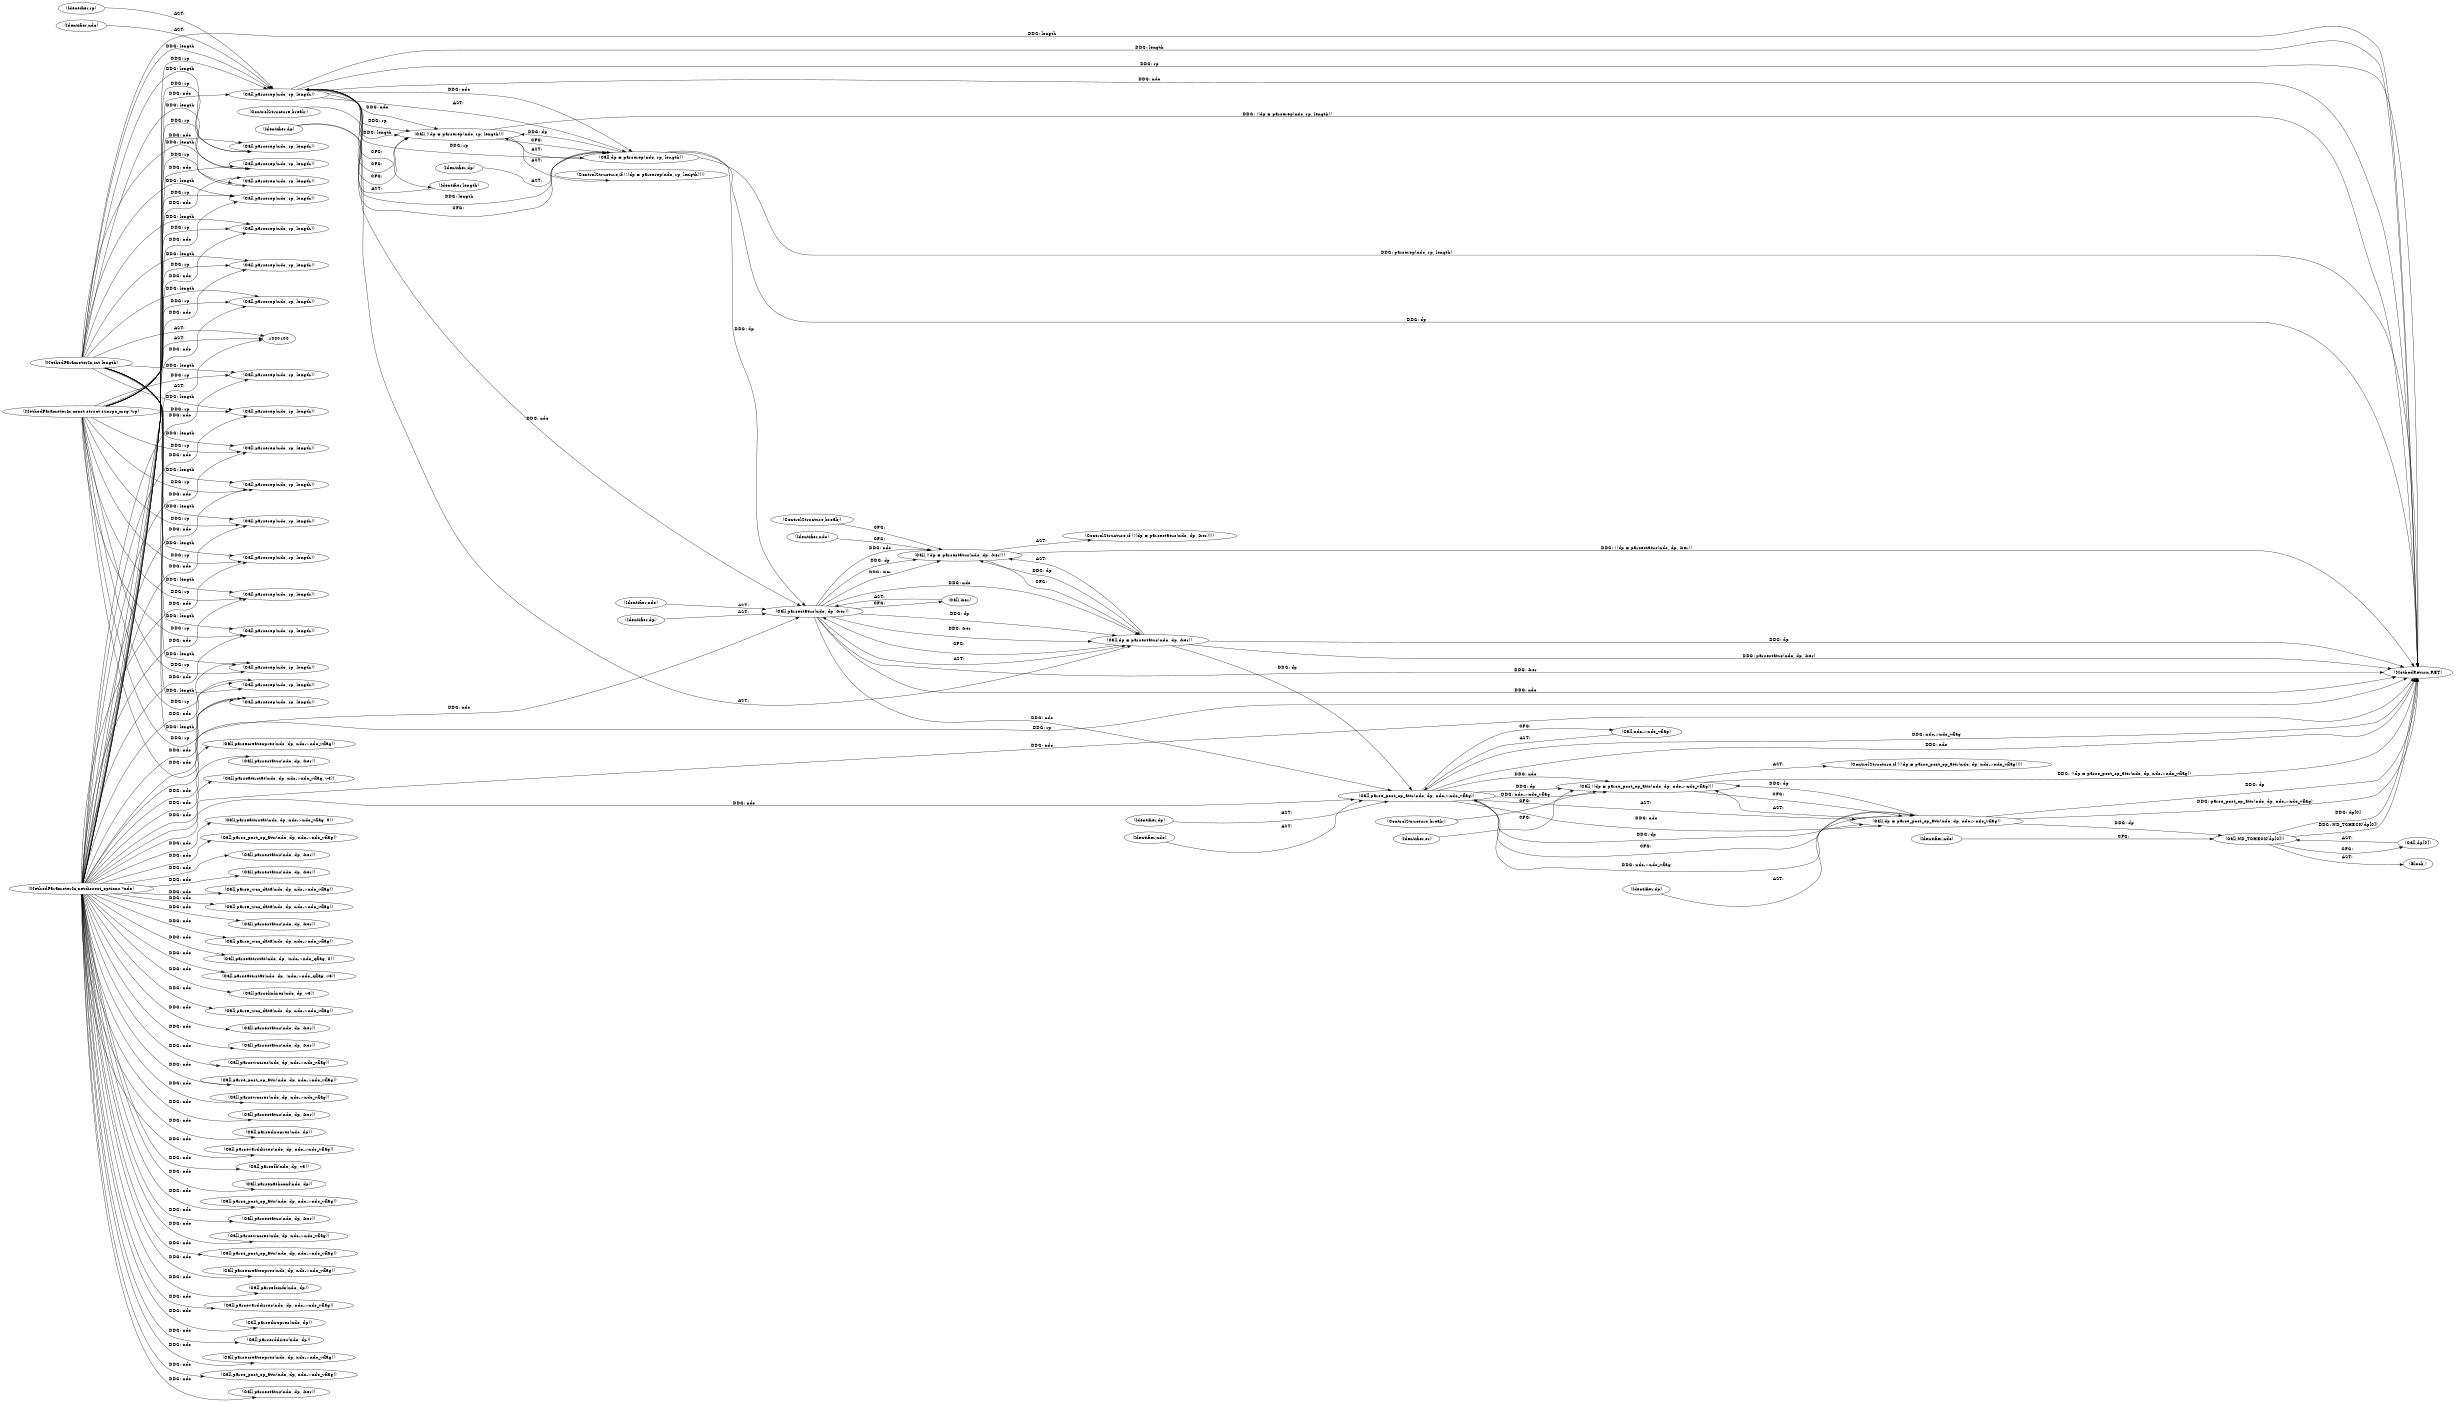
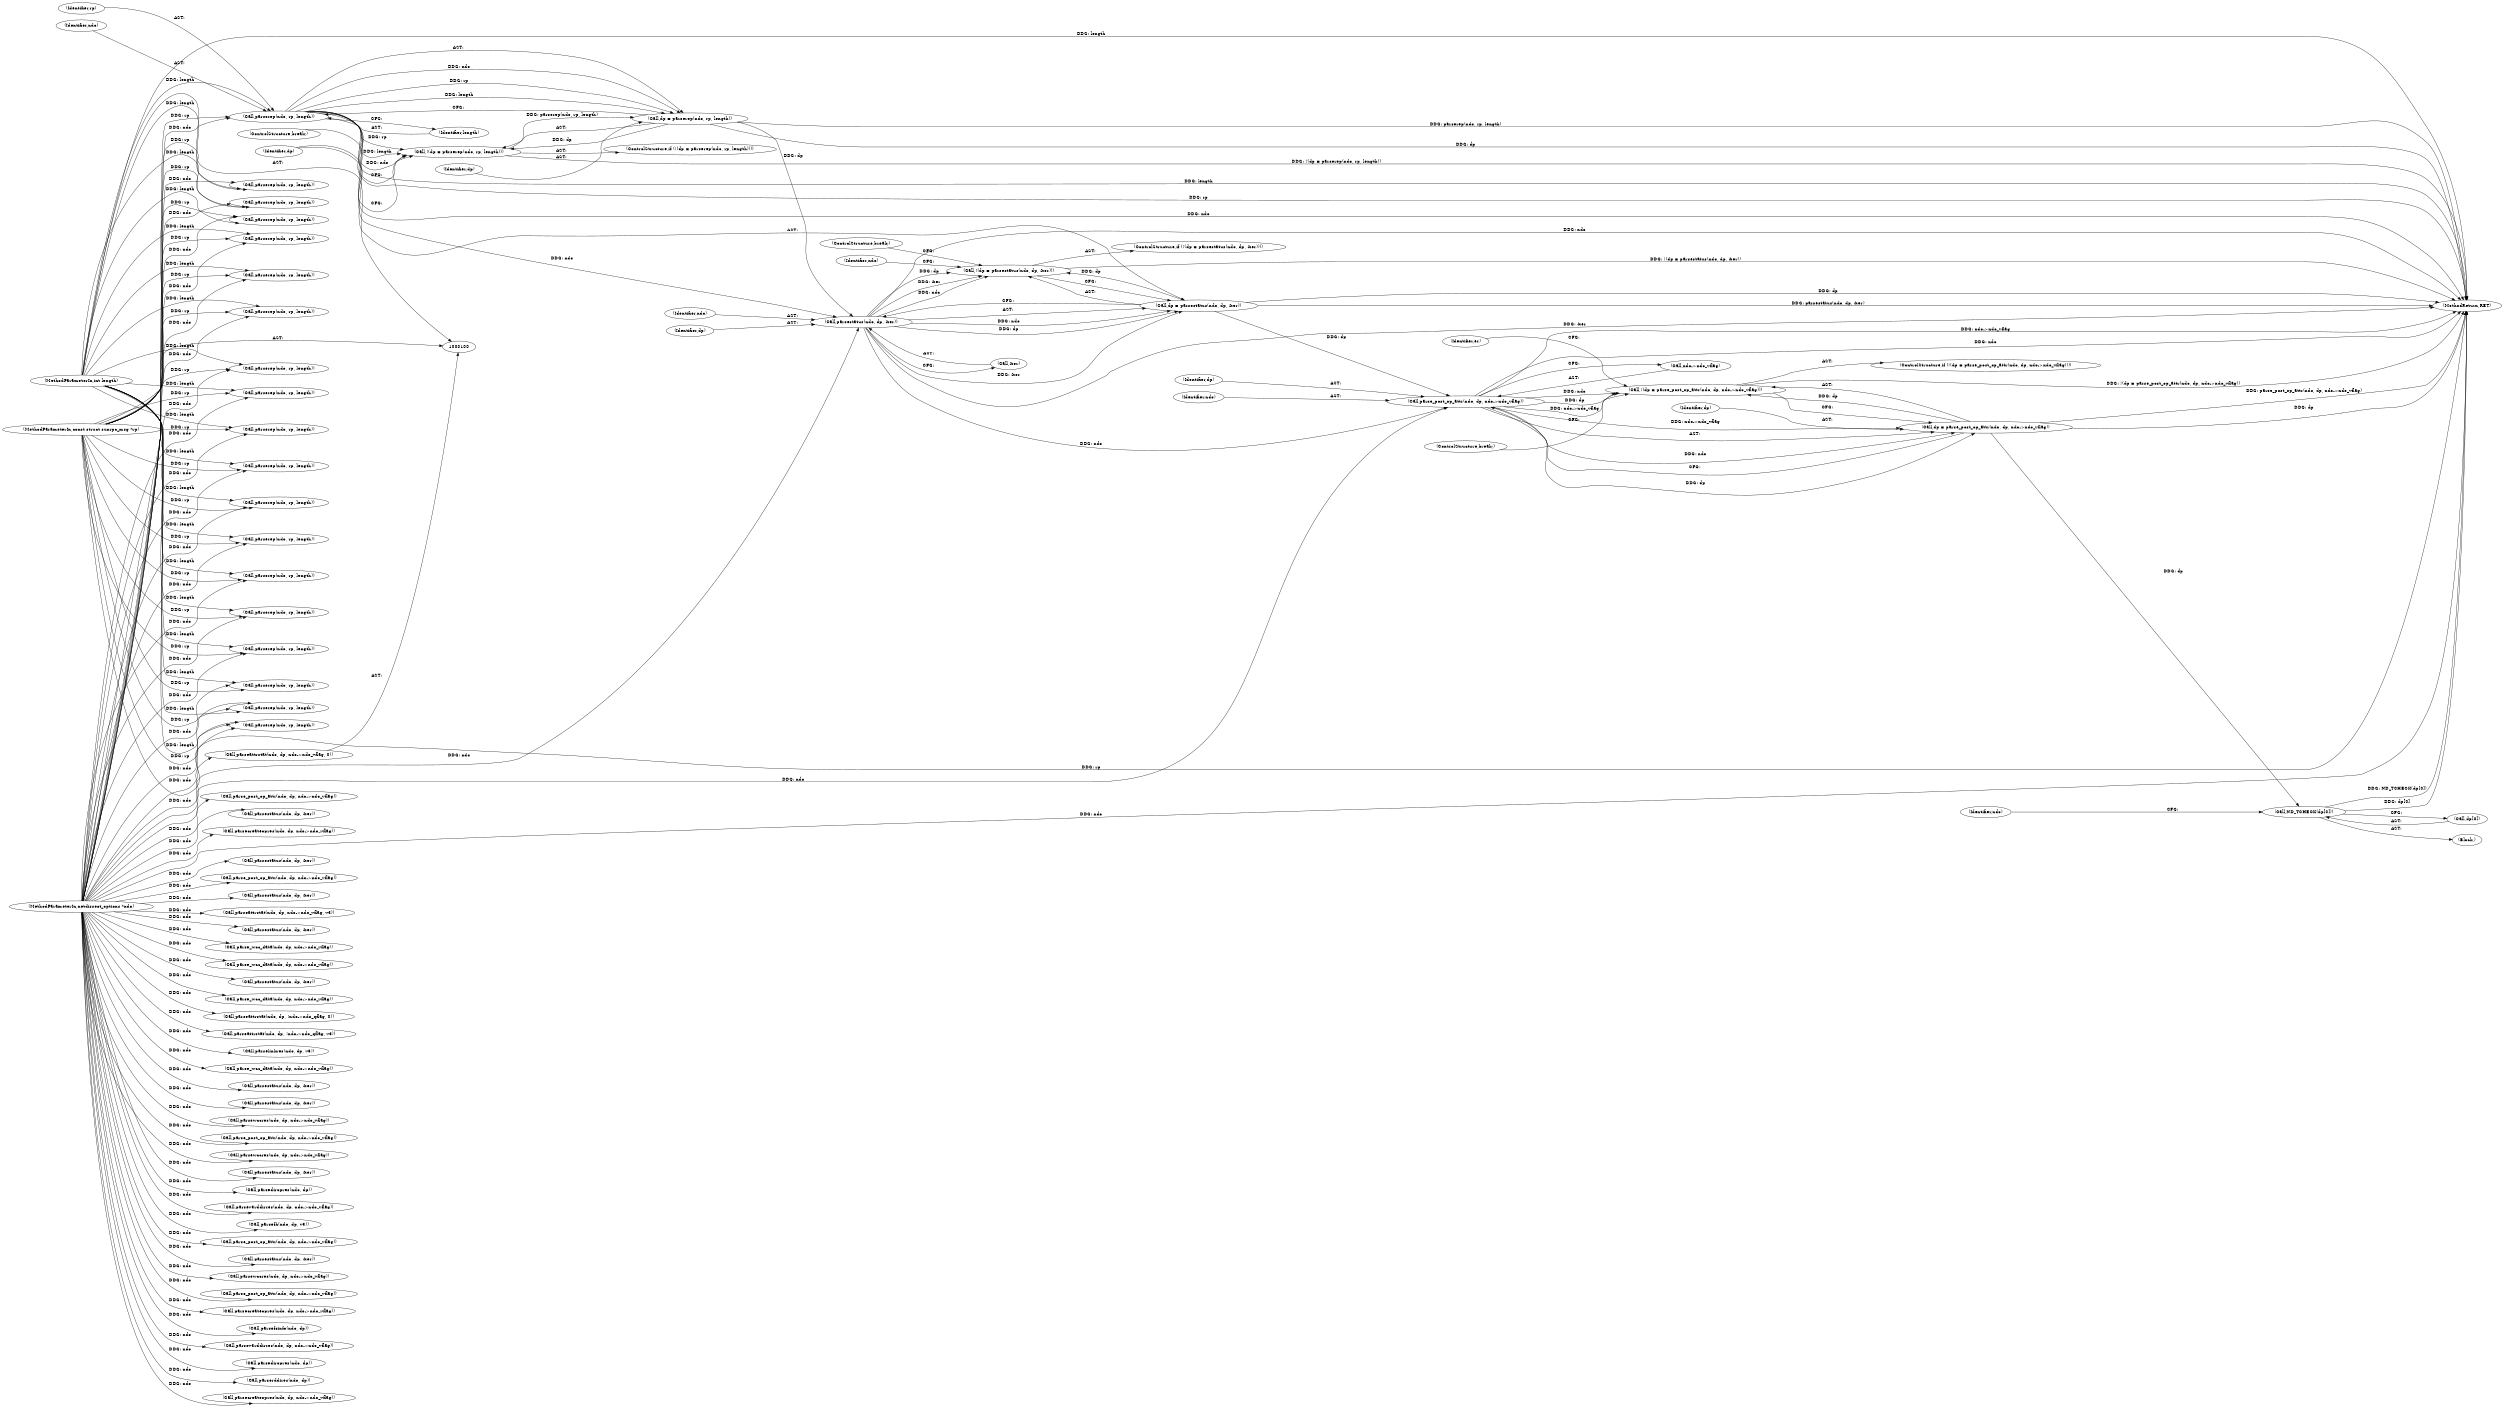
(538, 140) -> (562, 115)
(133, 579) -> (421, 567)
(279, 1184) -> none
